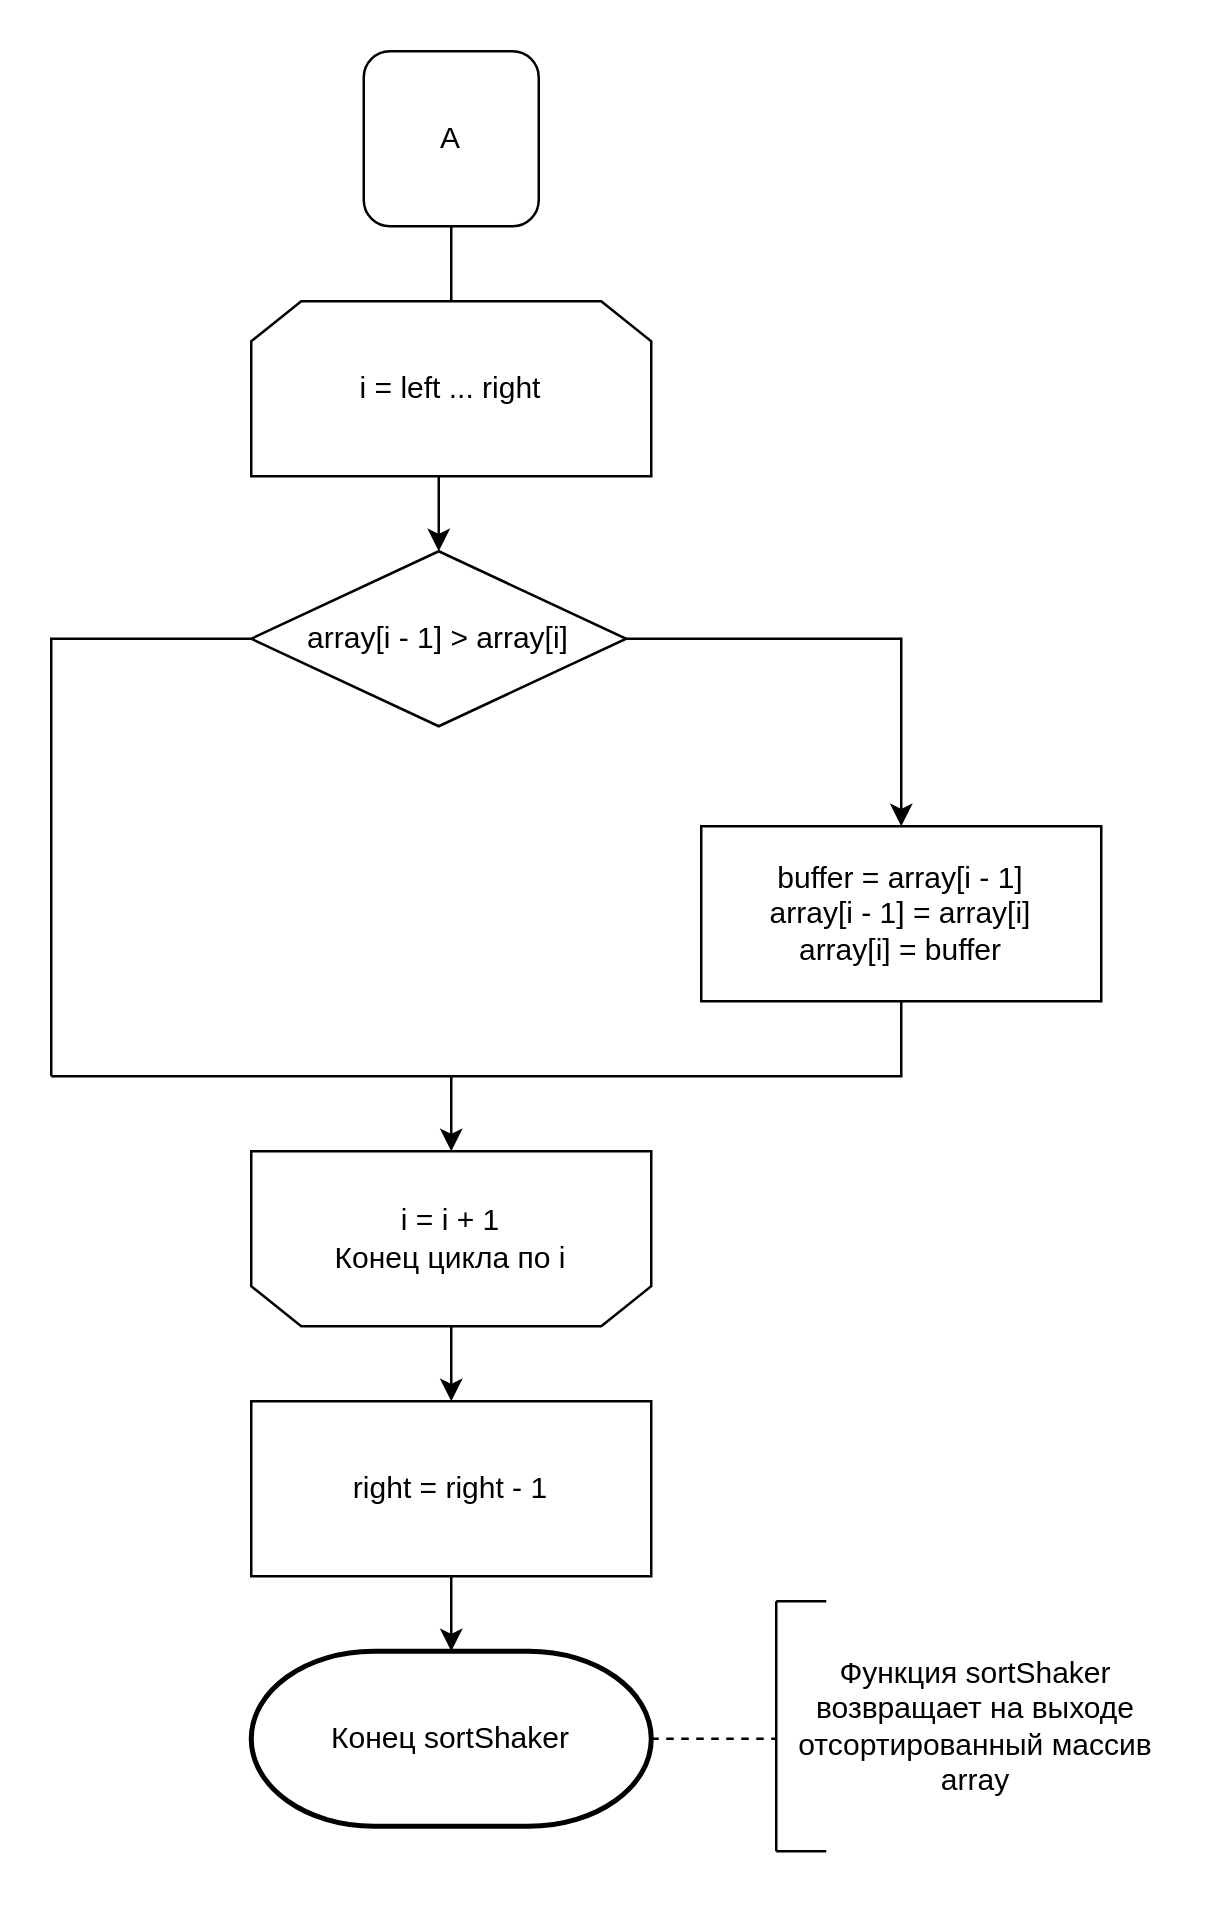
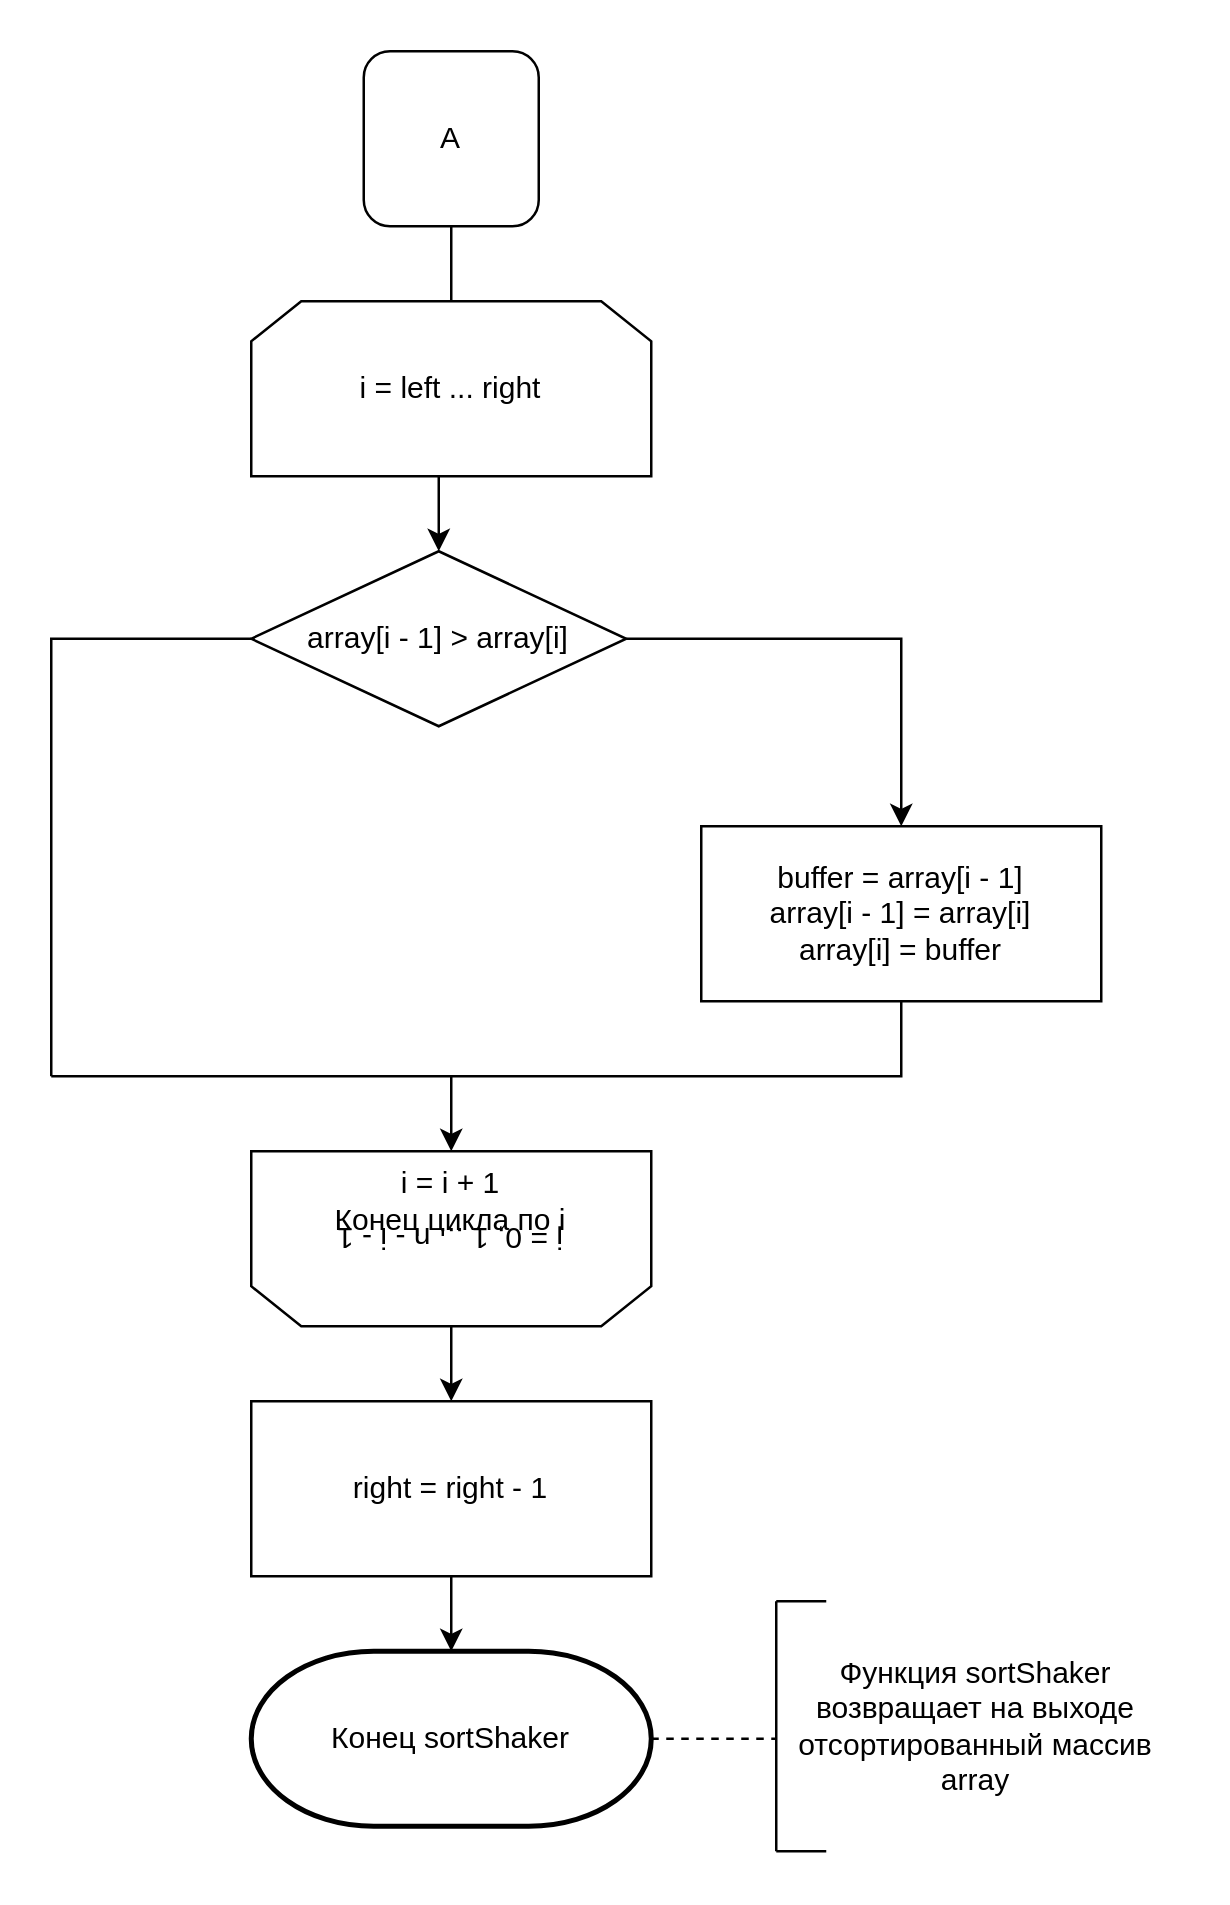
(451, 1239) -> (451, 1201)
